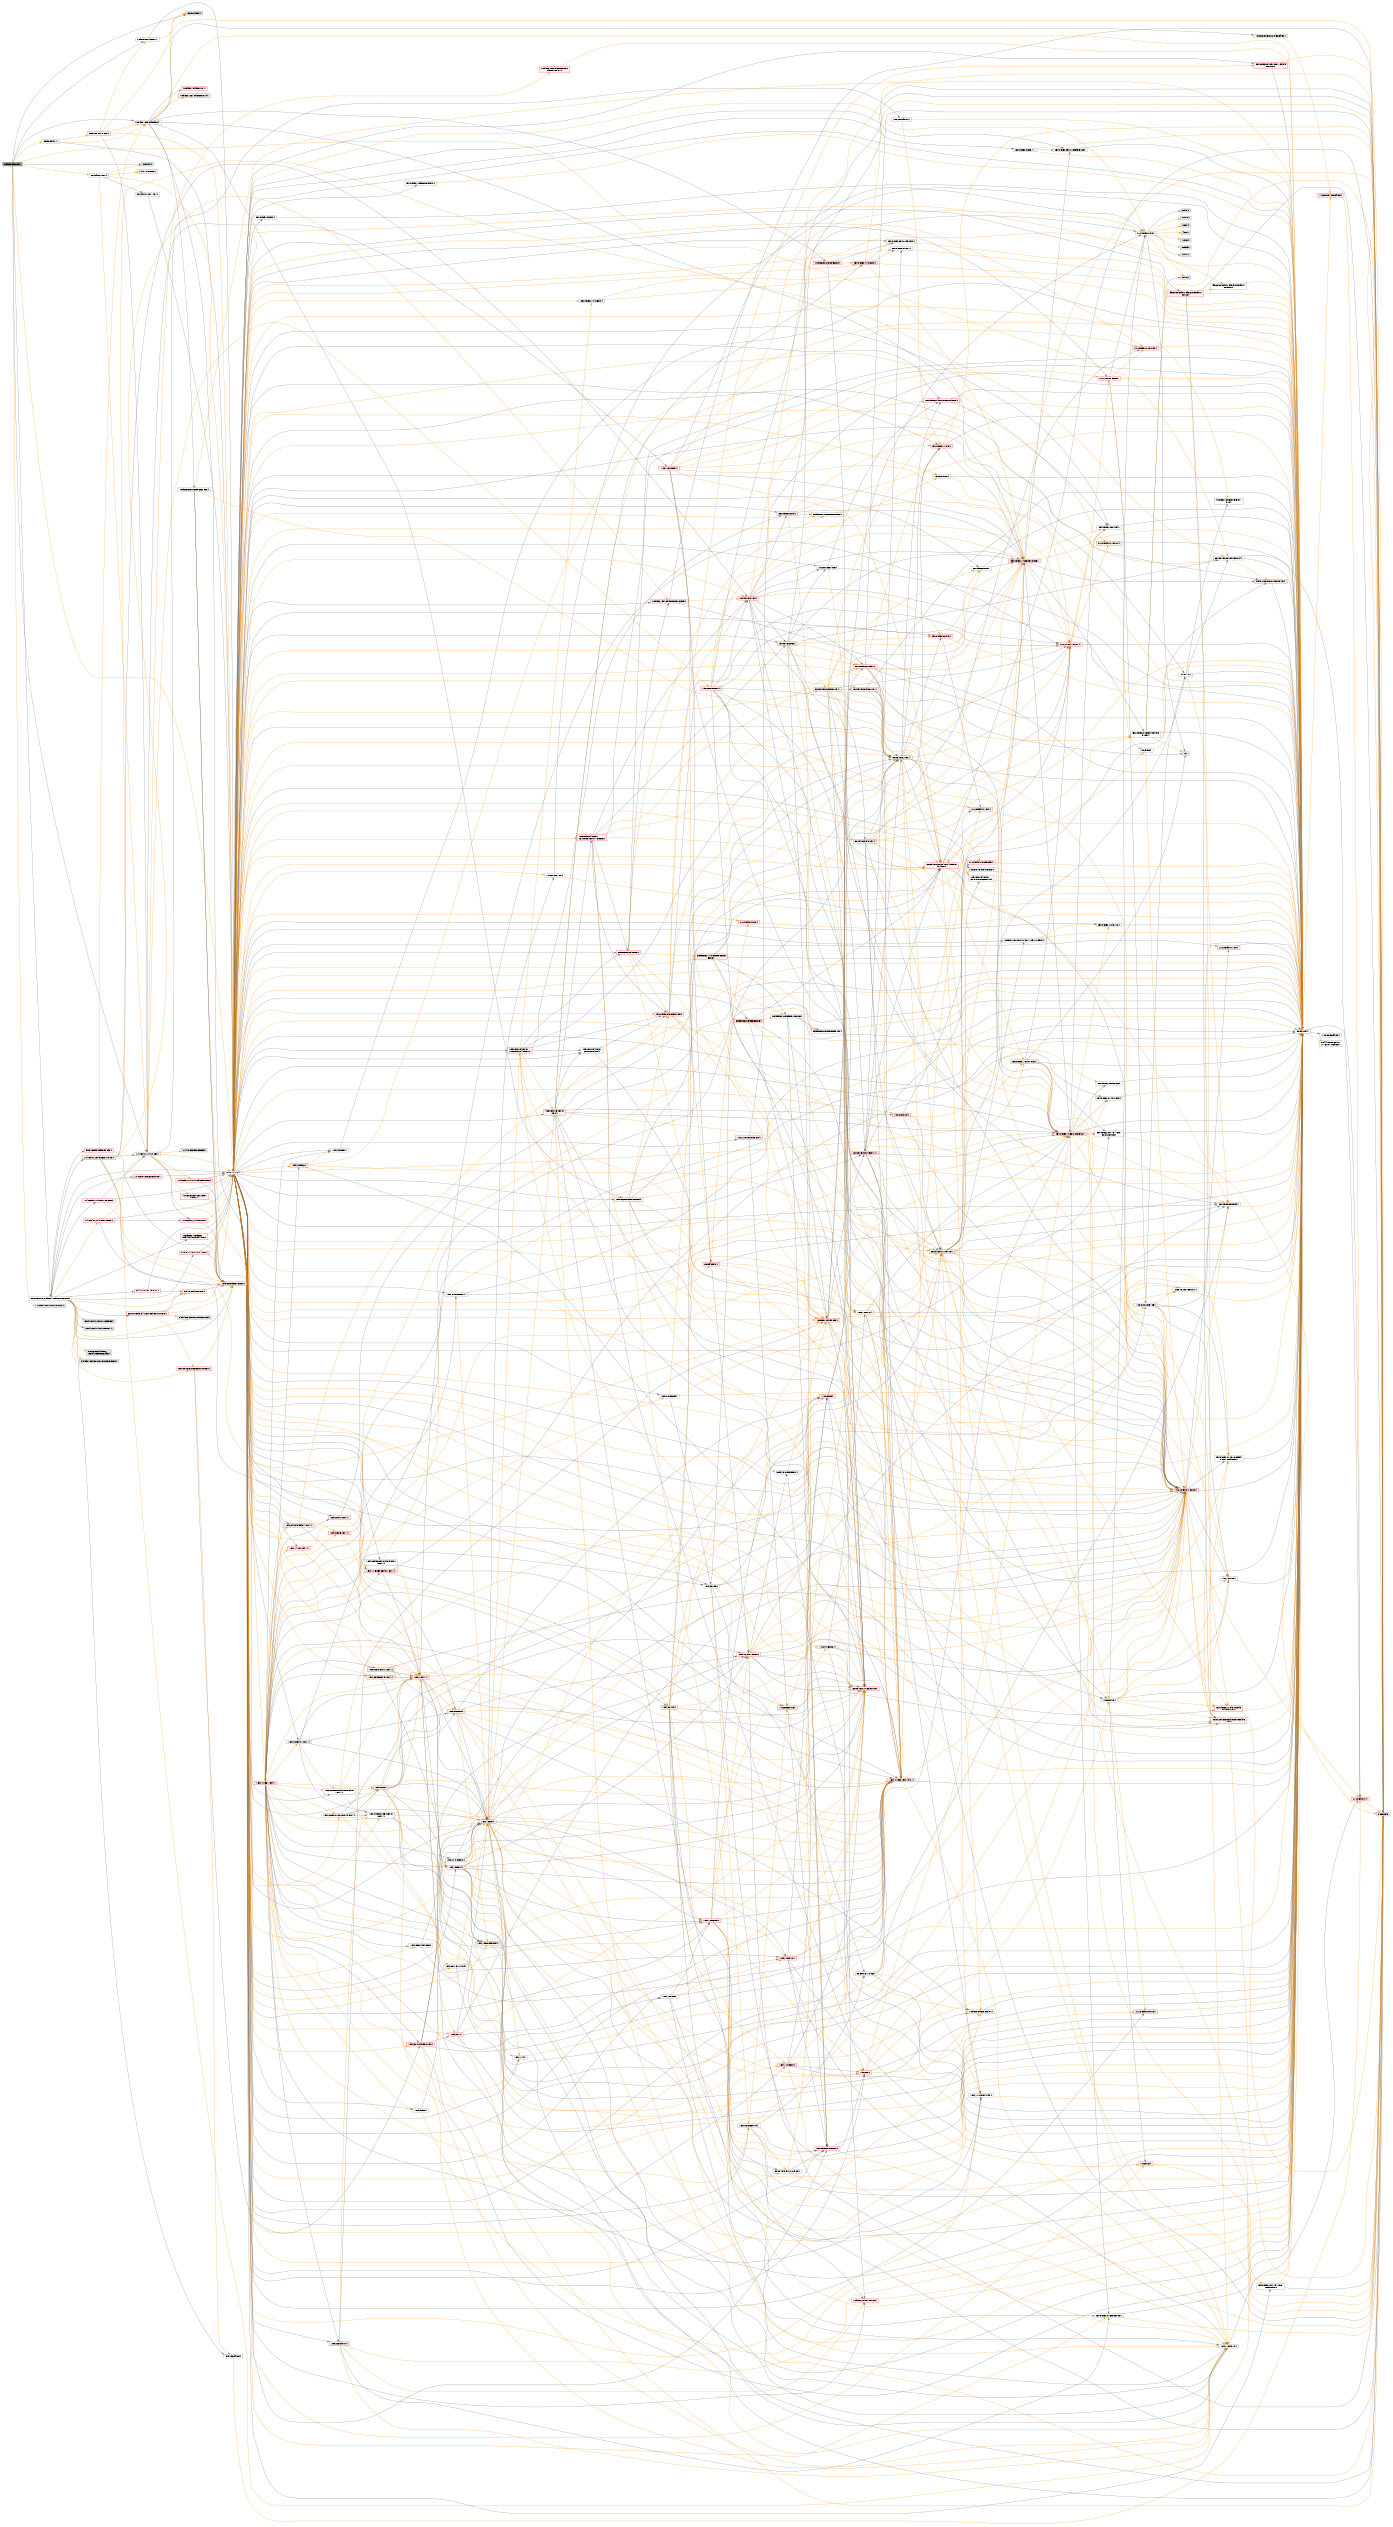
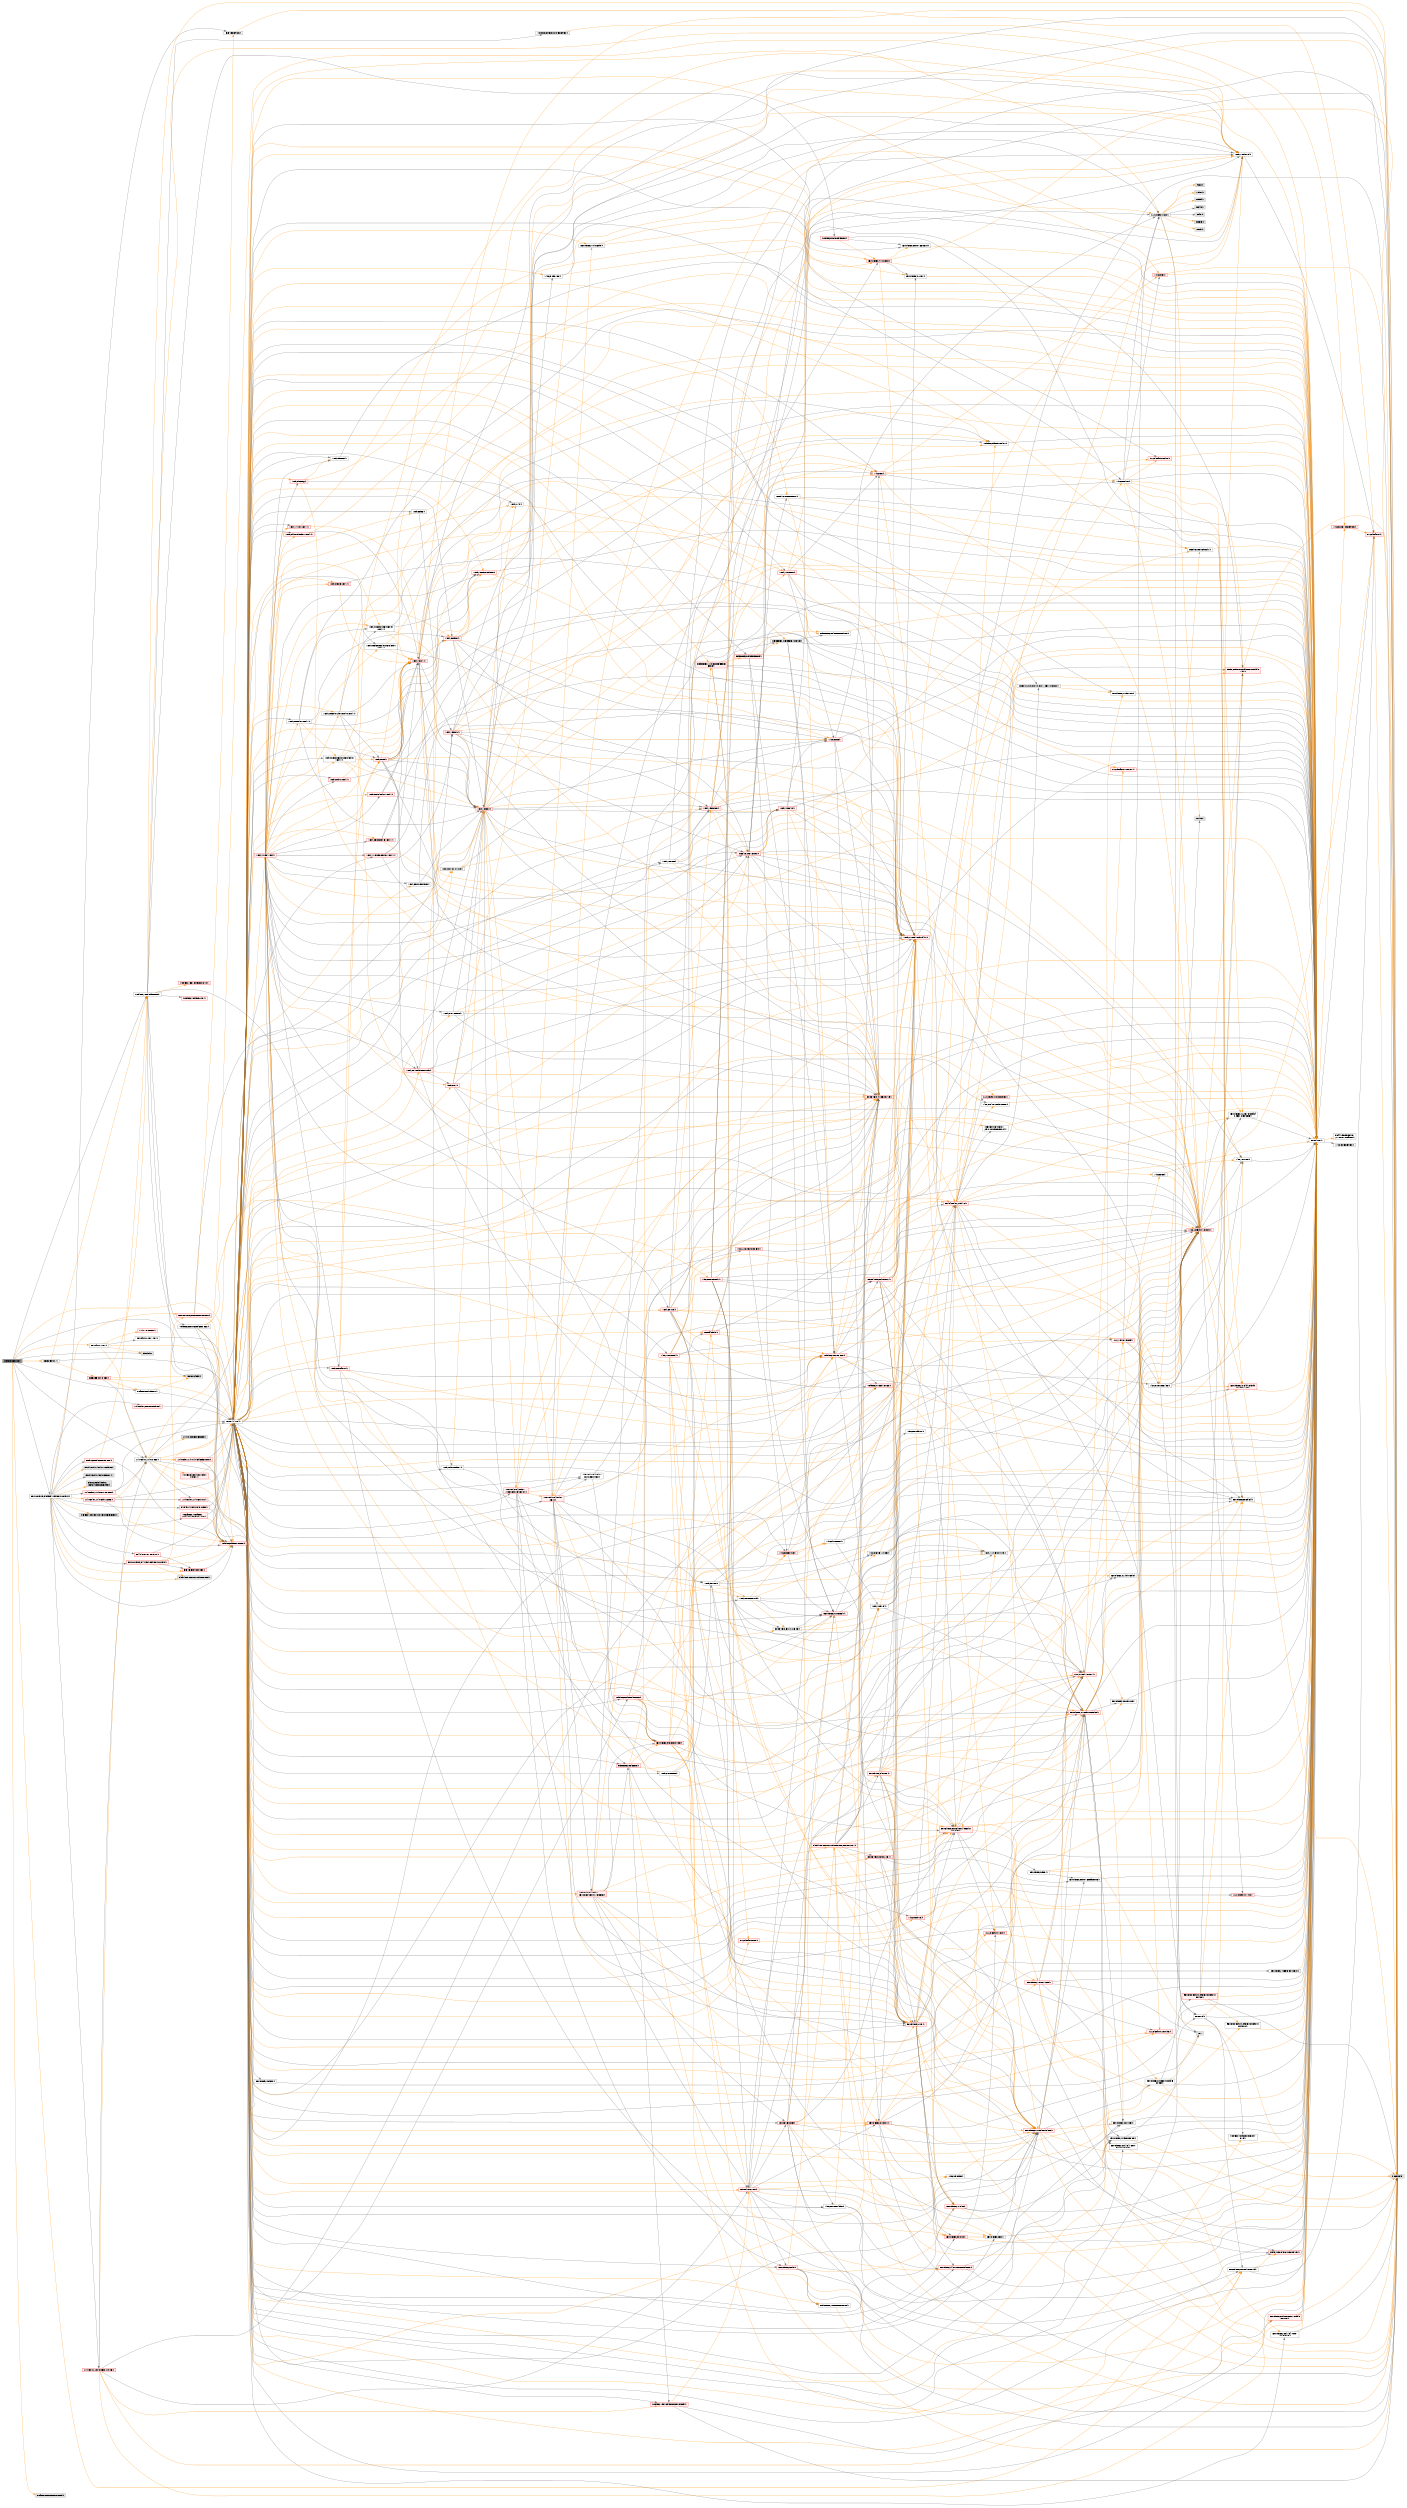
(555, 70) -> none
(827, 689) -> (834, 1846)
